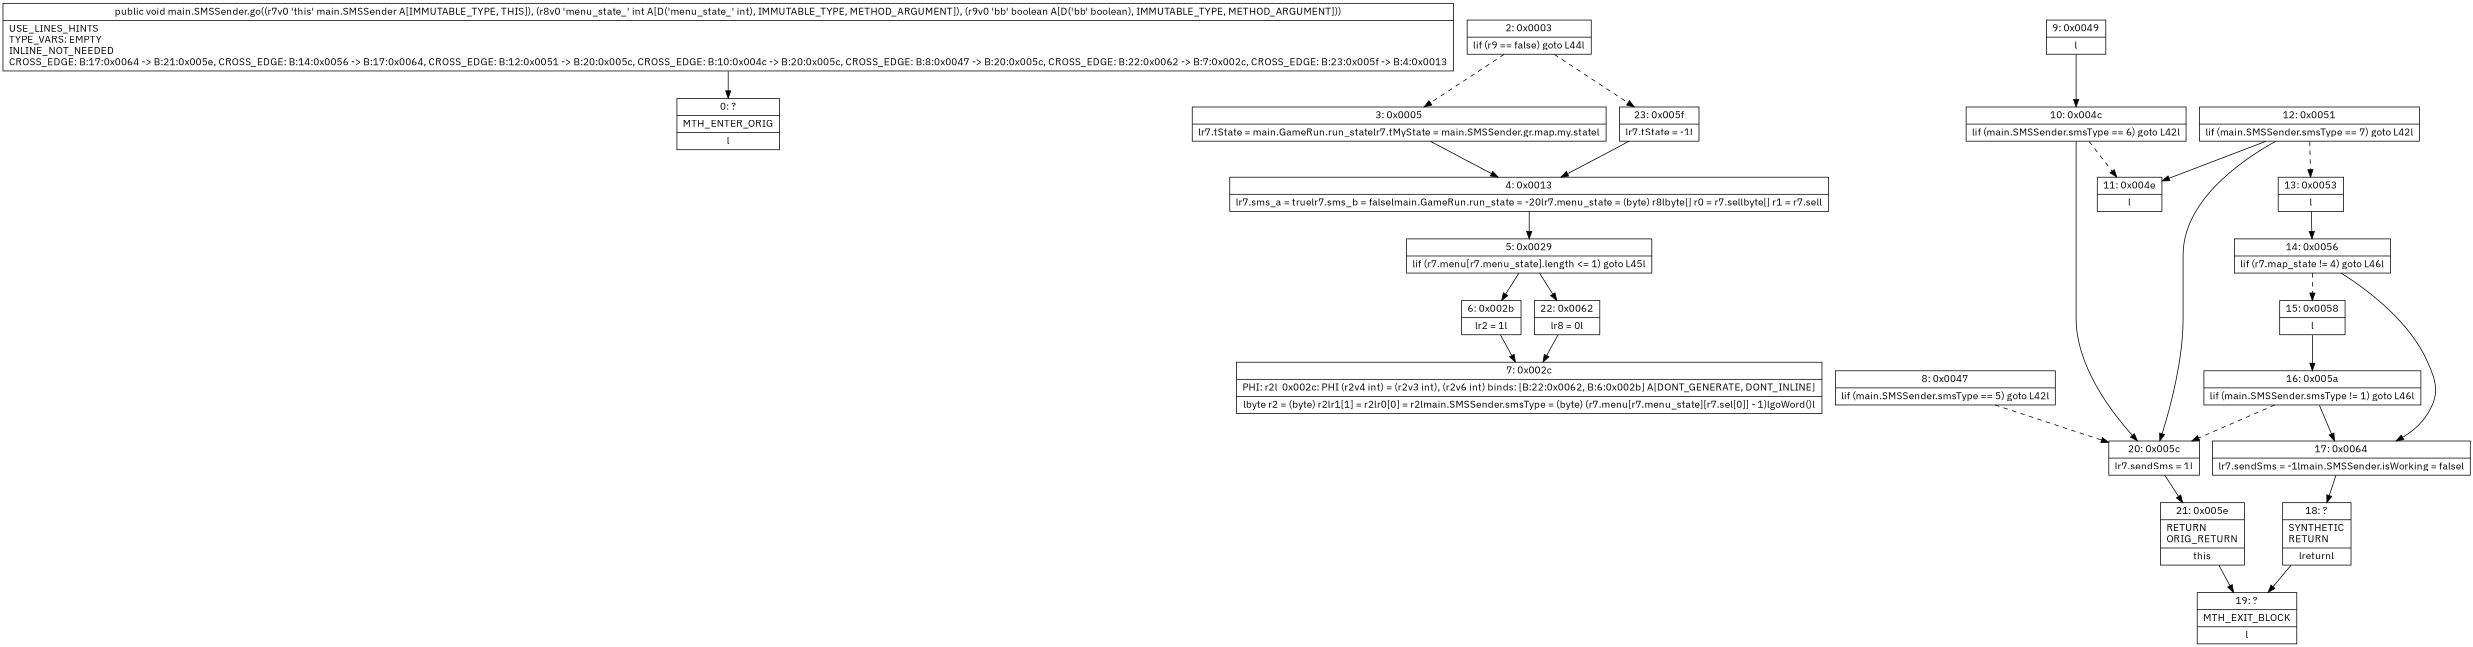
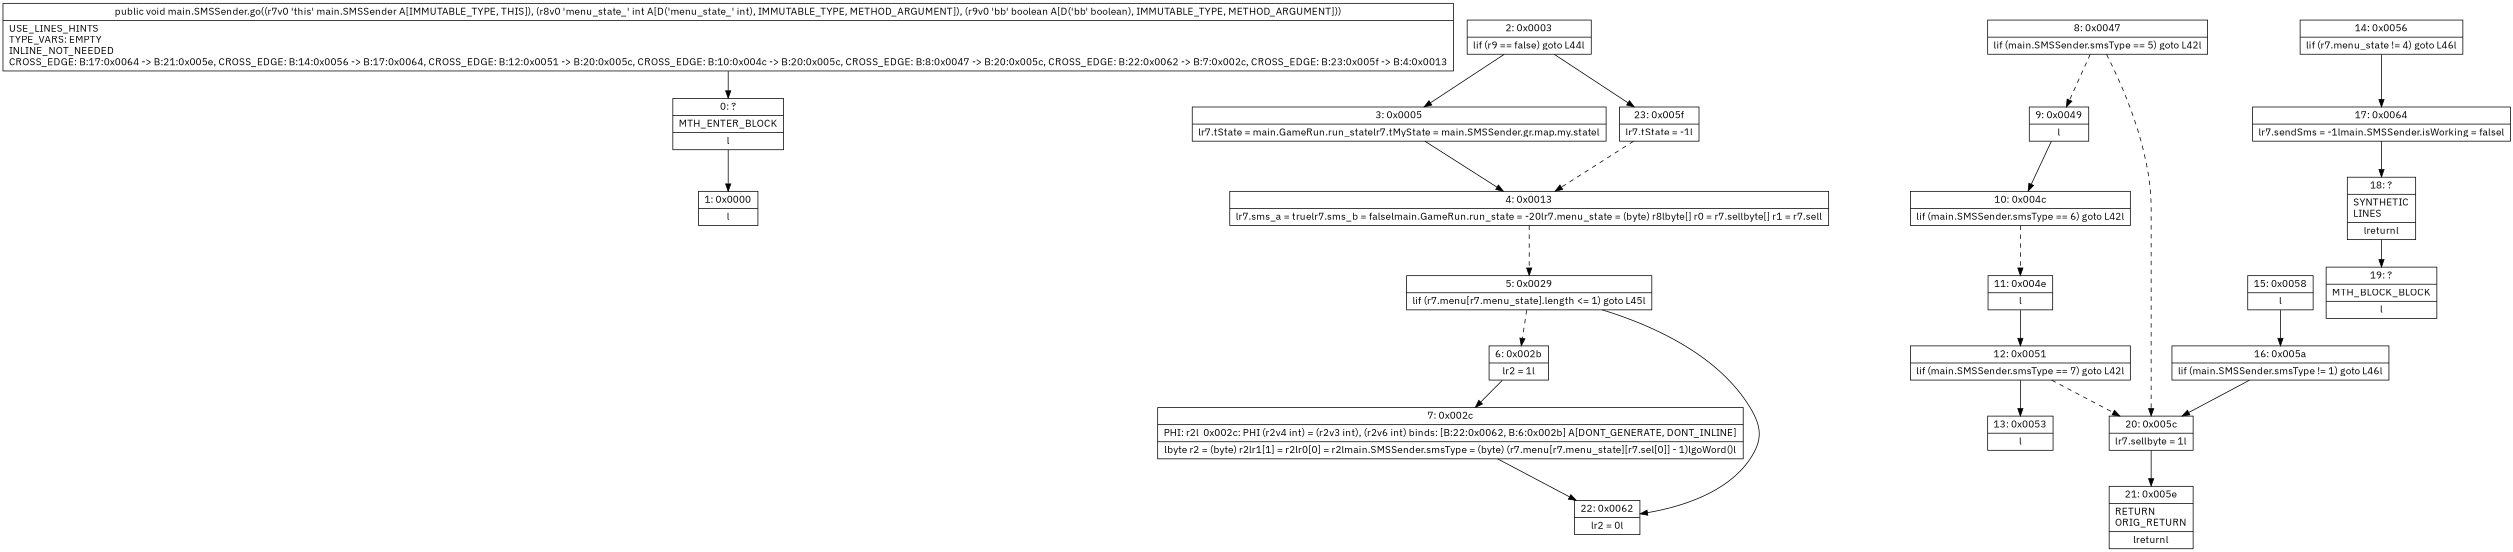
none -> (2080, 77)
(1467, 79) -> (1467, 79)
(1591, 79) -> (1591, 79)
(728, 124) -> (728, 124)
(2310, 156) -> (2020, 394)
(1598, 158) -> (1597, 164)
(2218, 160) -> (2020, 324)
none -> (728, 208)
(1529, 221) -> (1529, 247)
(2312, 221) -> none
(2312, 264) -> (2381, 45)
(2183, 269) -> (2082, 396)
(2312, 283) -> none
(1512, 284) -> (1525, 324)
(2076, 296) -> none
(1567, 326) -> (1607, 526)
(1552, 345) -> (1534, 478)
(2325, 420) -> none
(2237, 421) -> (2219, 396)
(2154, 466) -> (2151, 441)
(2309, 539) -> (2368, 214)
(2202, 556) -> (2151, 540)
(2224, 576) -> none
(2247, 618) -> (2381, 292)
